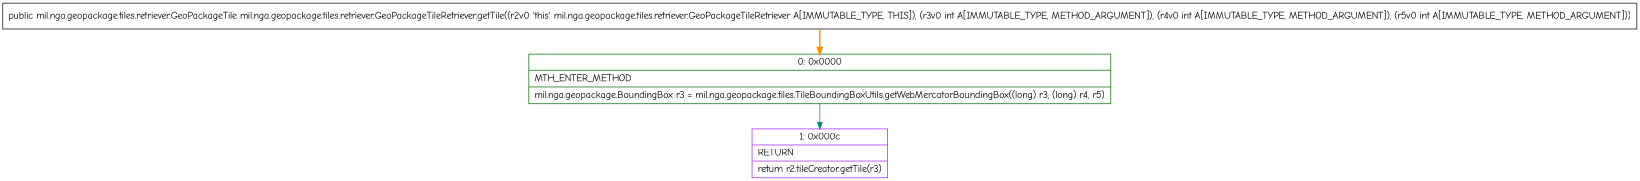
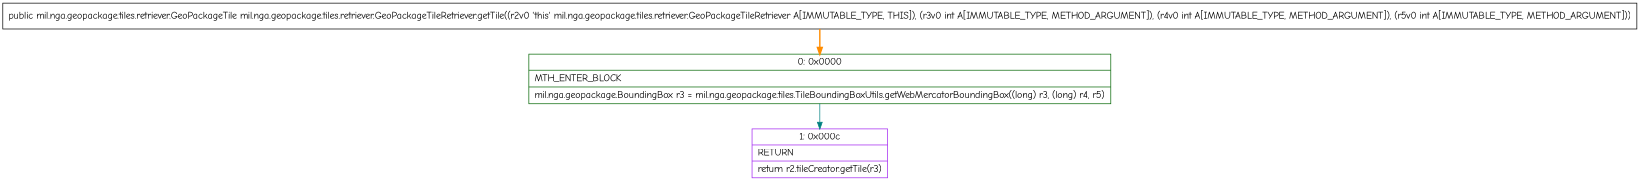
(583, 78) -> (578, 78)
